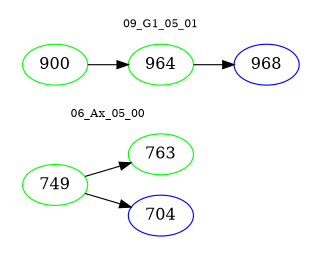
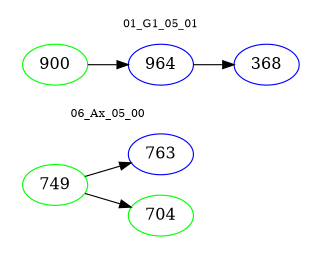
(161, 24) -> (161, 24)
(161, 65) -> (161, 65)
(267, 65) -> (267, 65)
(161, 154) -> (161, 154)
(161, 216) -> (161, 216)
